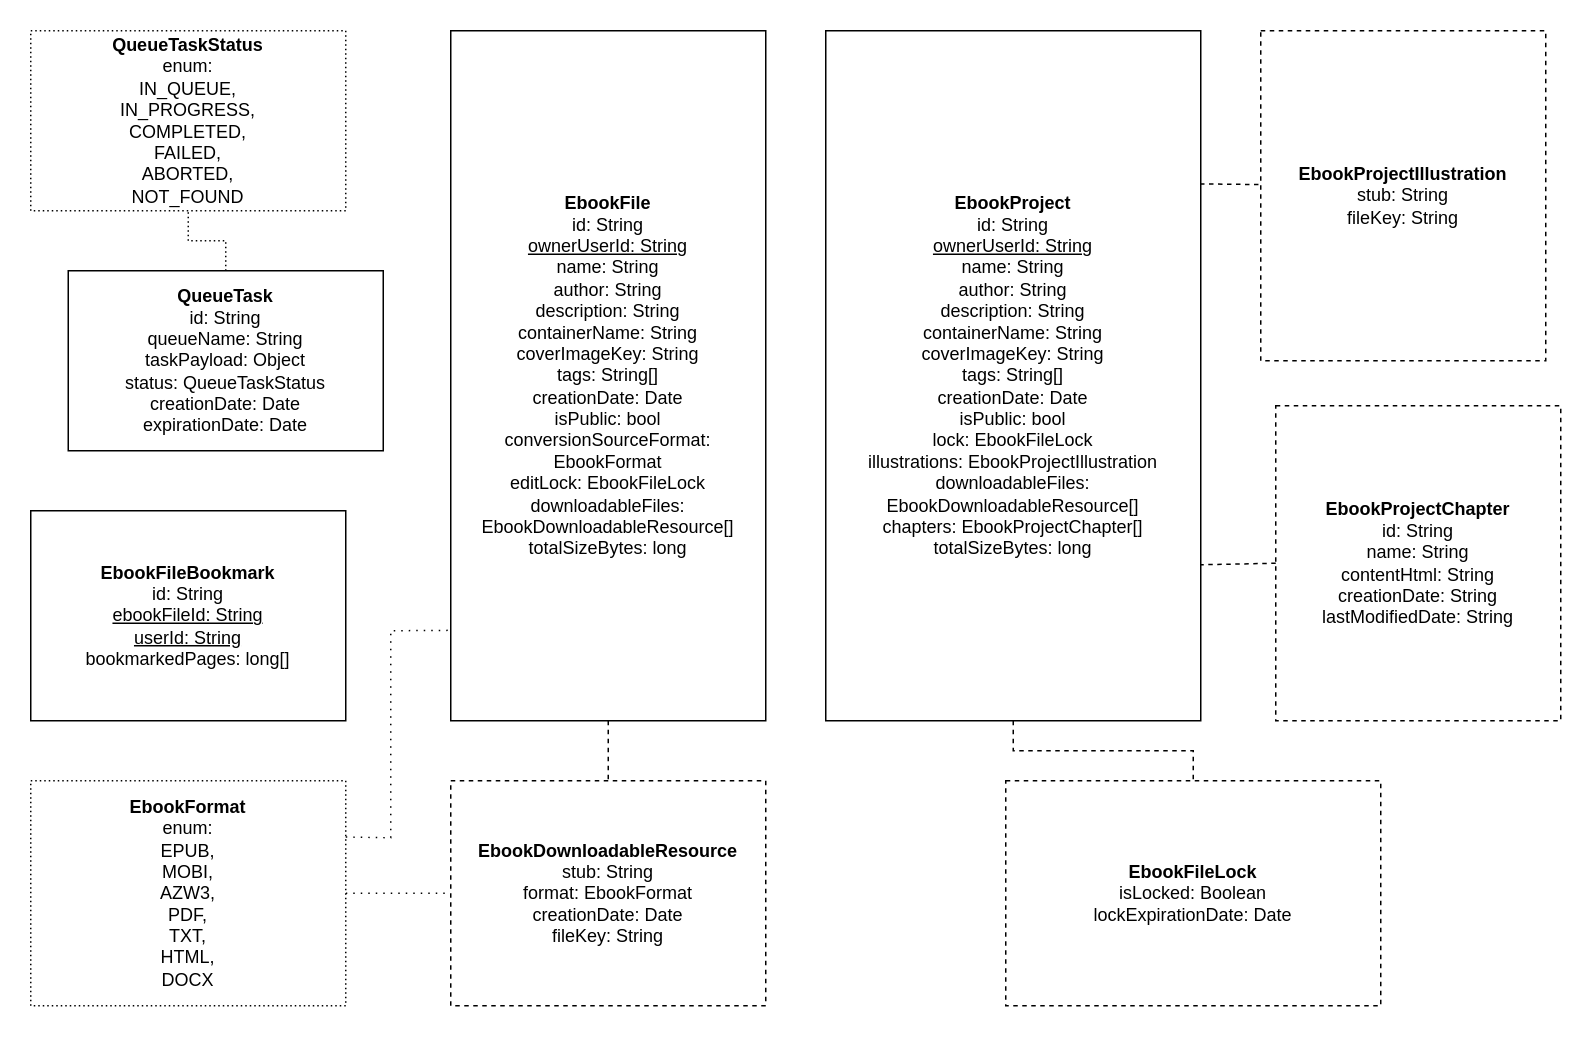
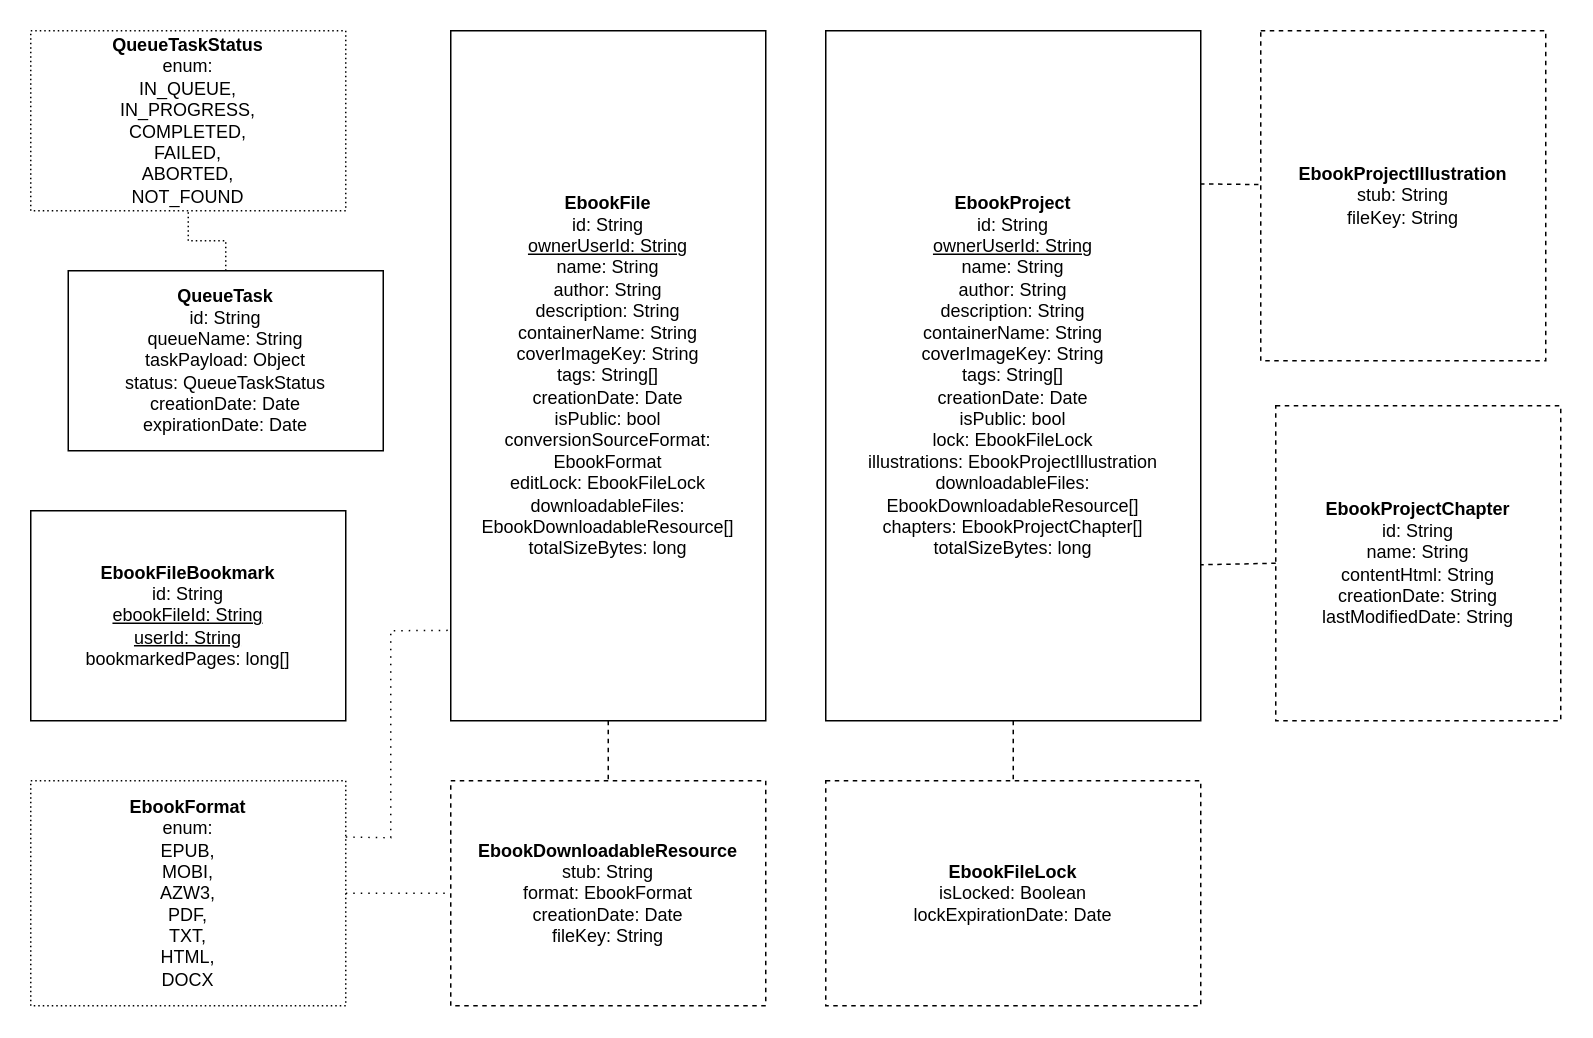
(1193, 893) -> (1013, 893)
